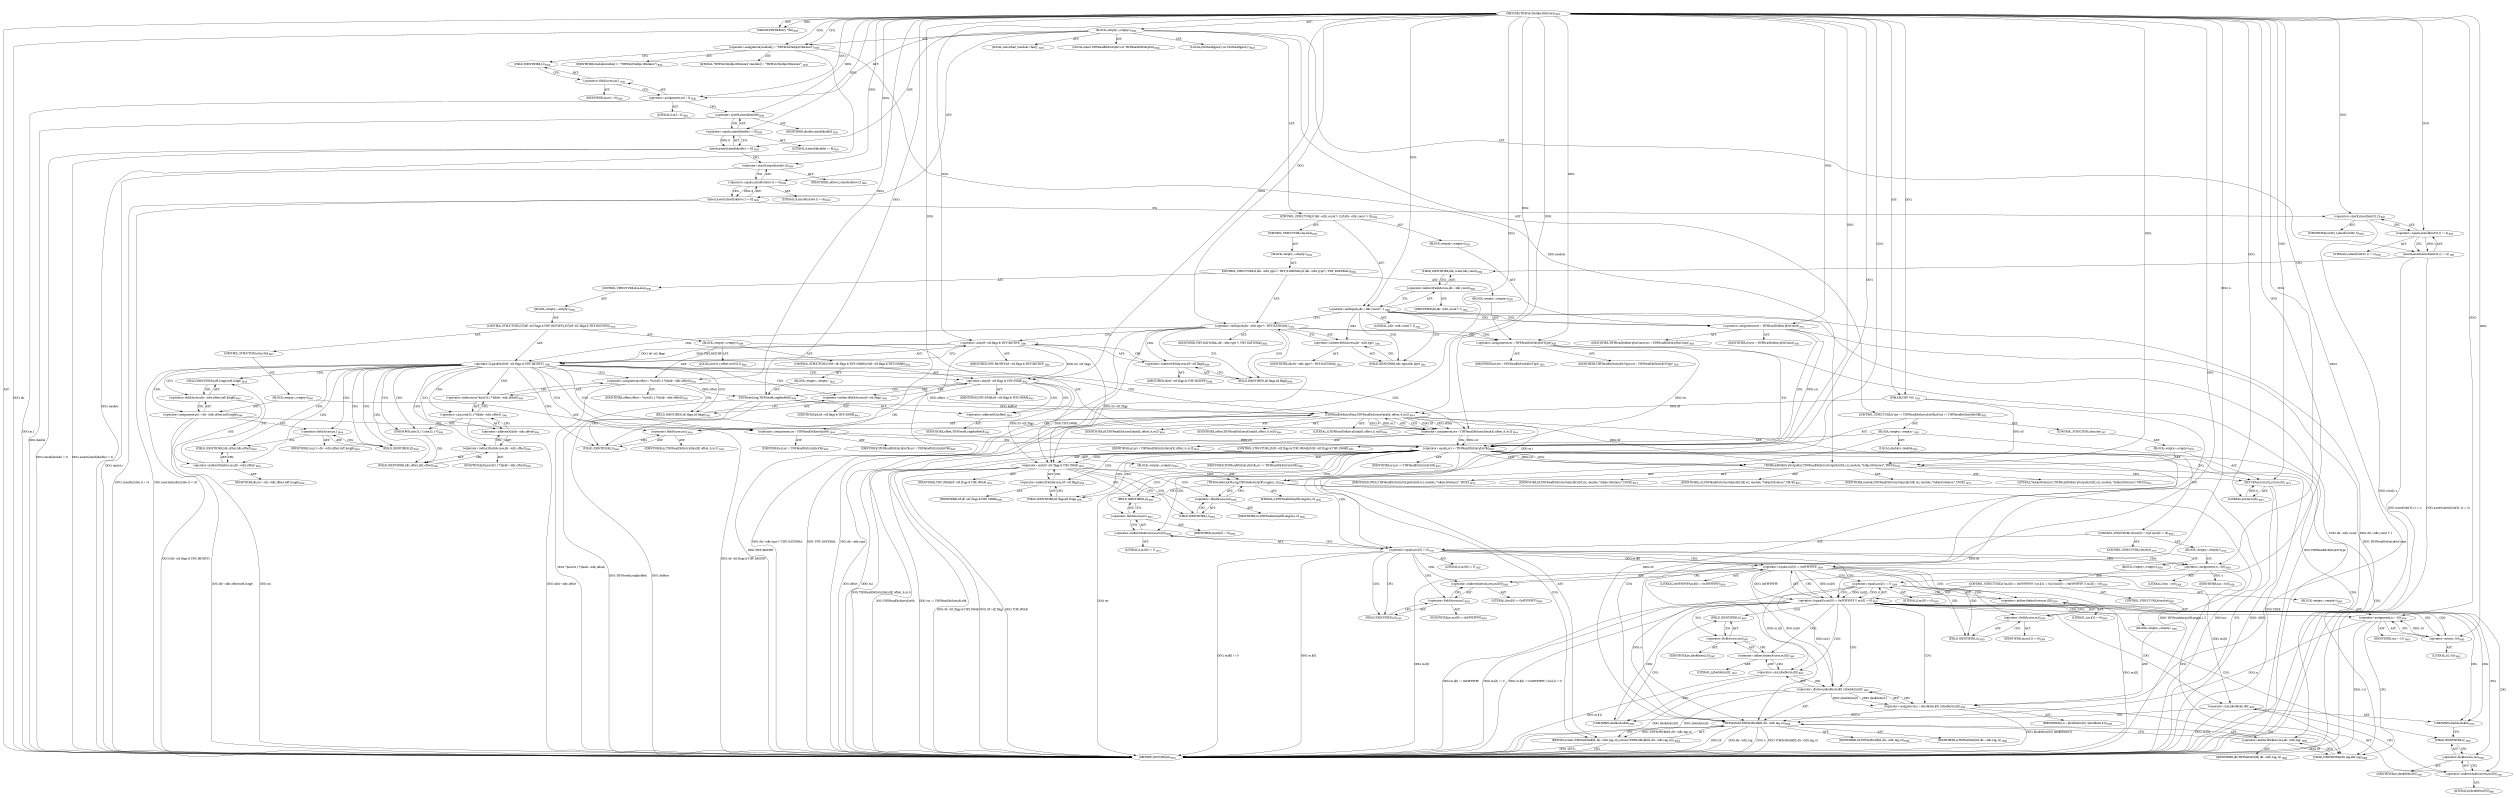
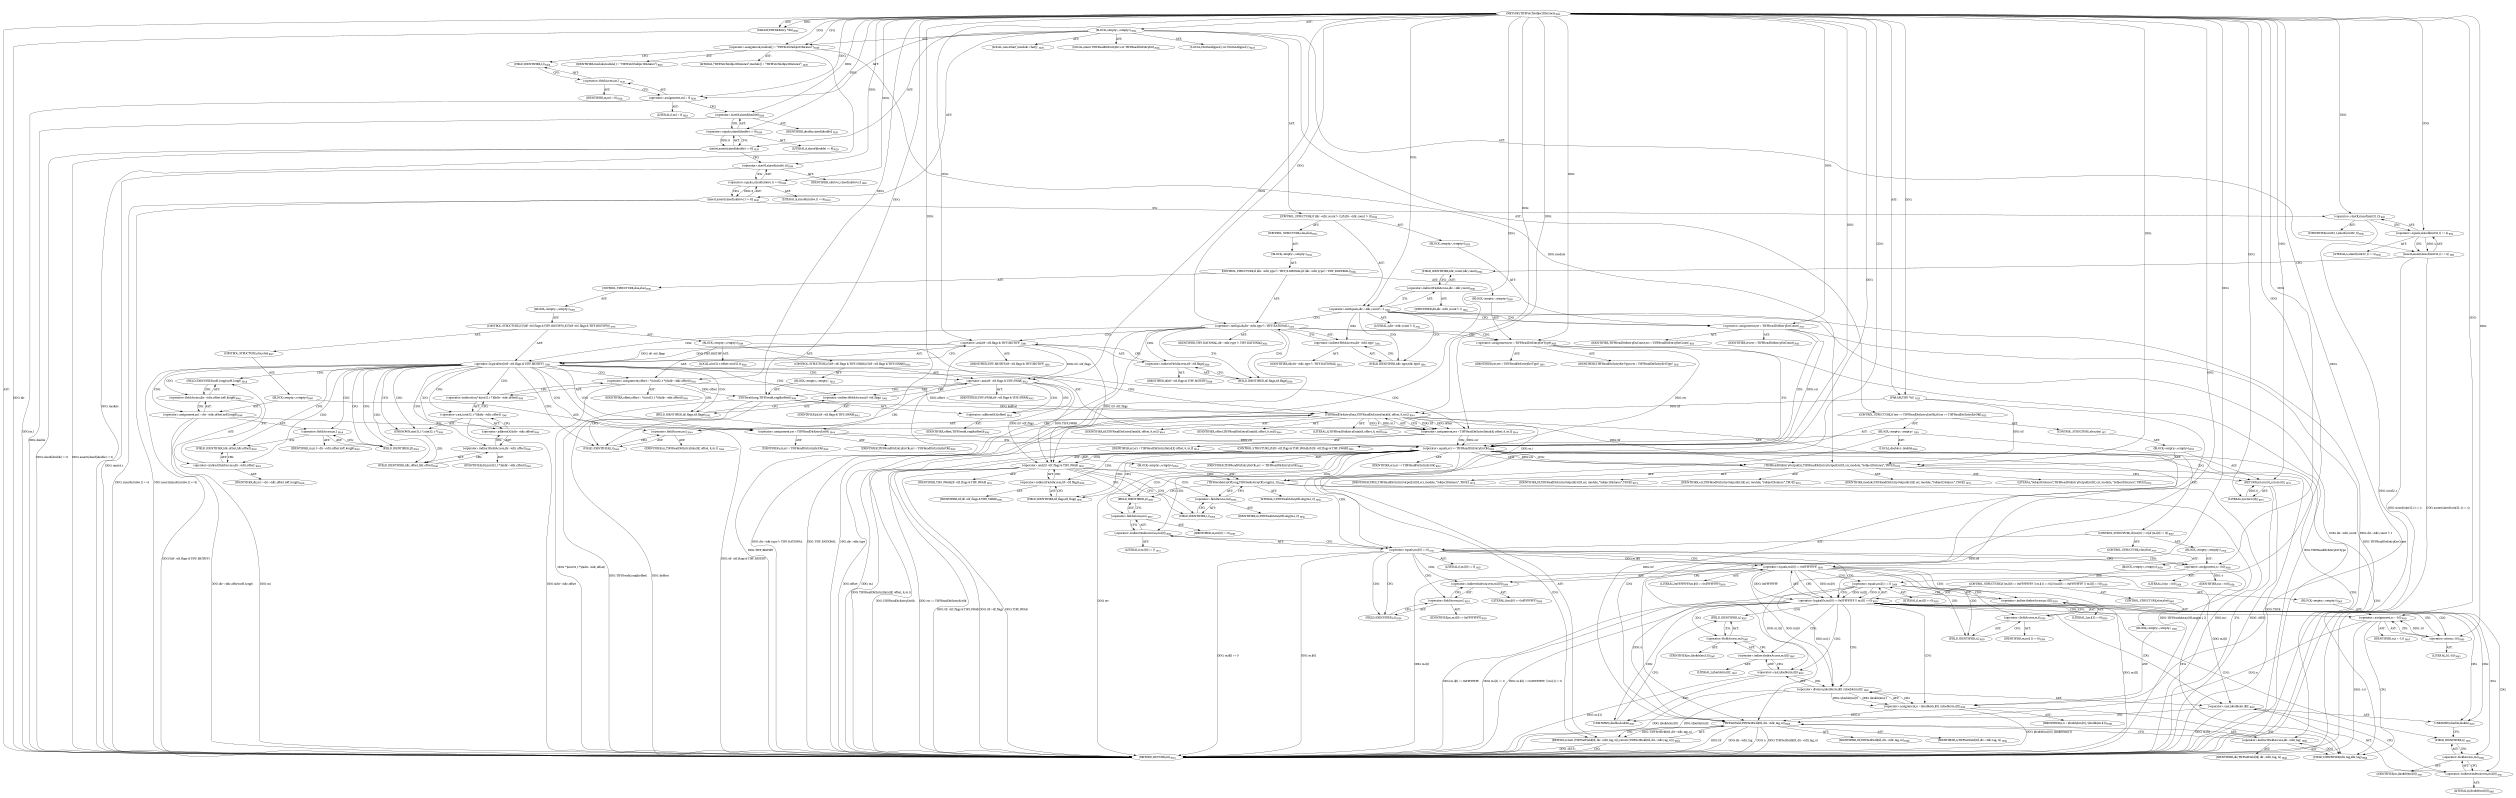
(2226, 288) -> (2226, 288)
(1796, 706) -> (2037, 698)
(2315, 749) -> (2315, 749)
